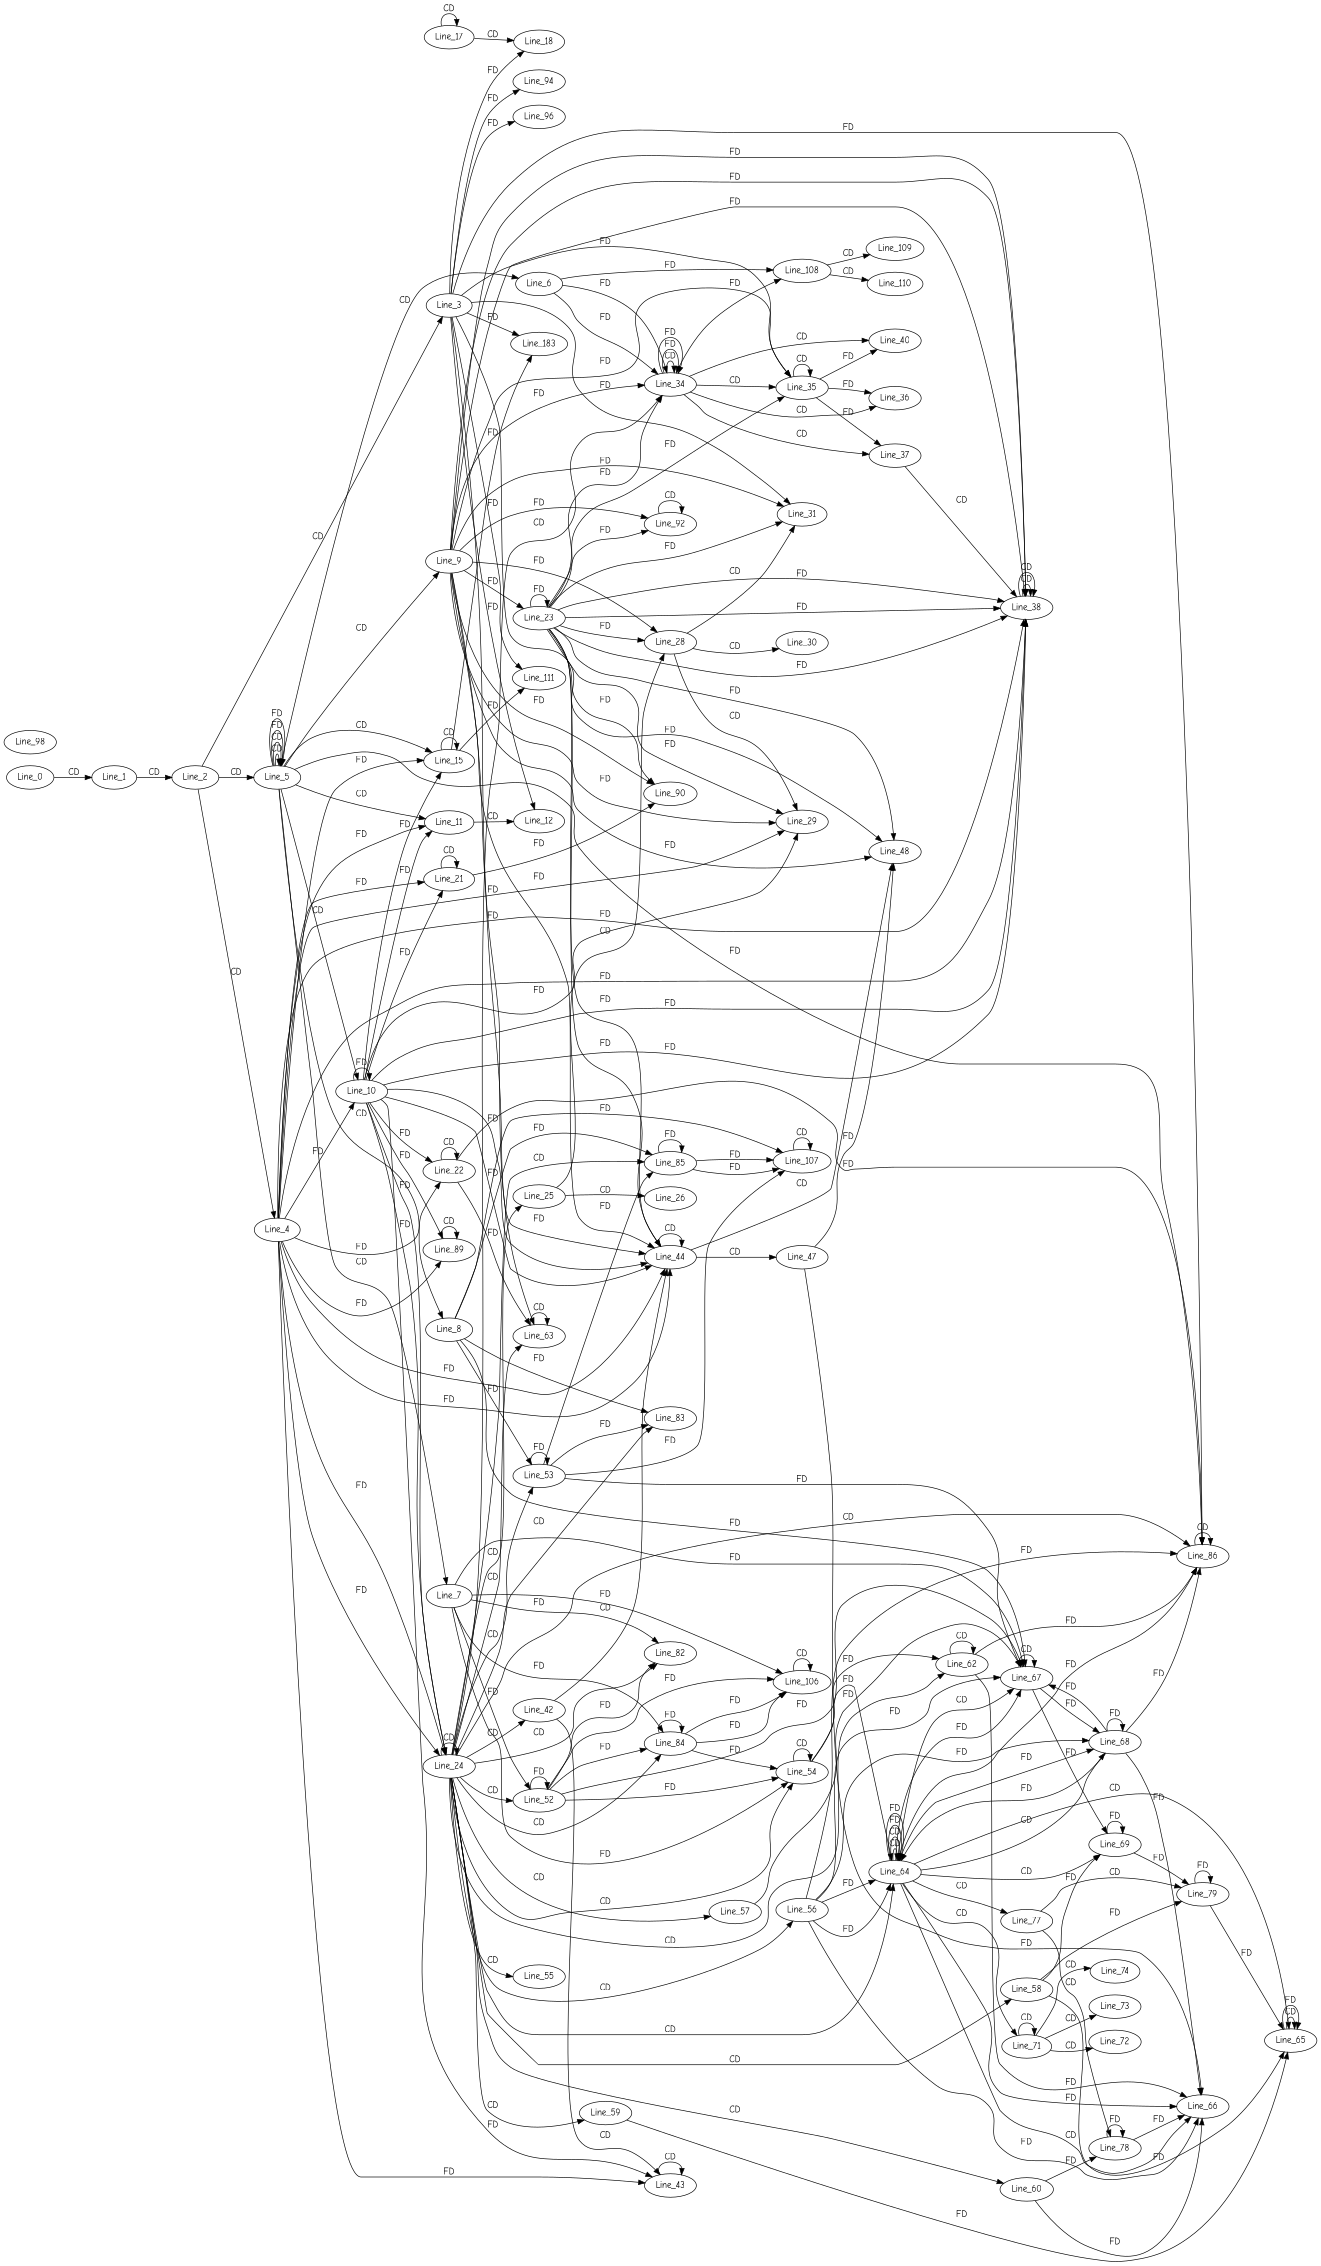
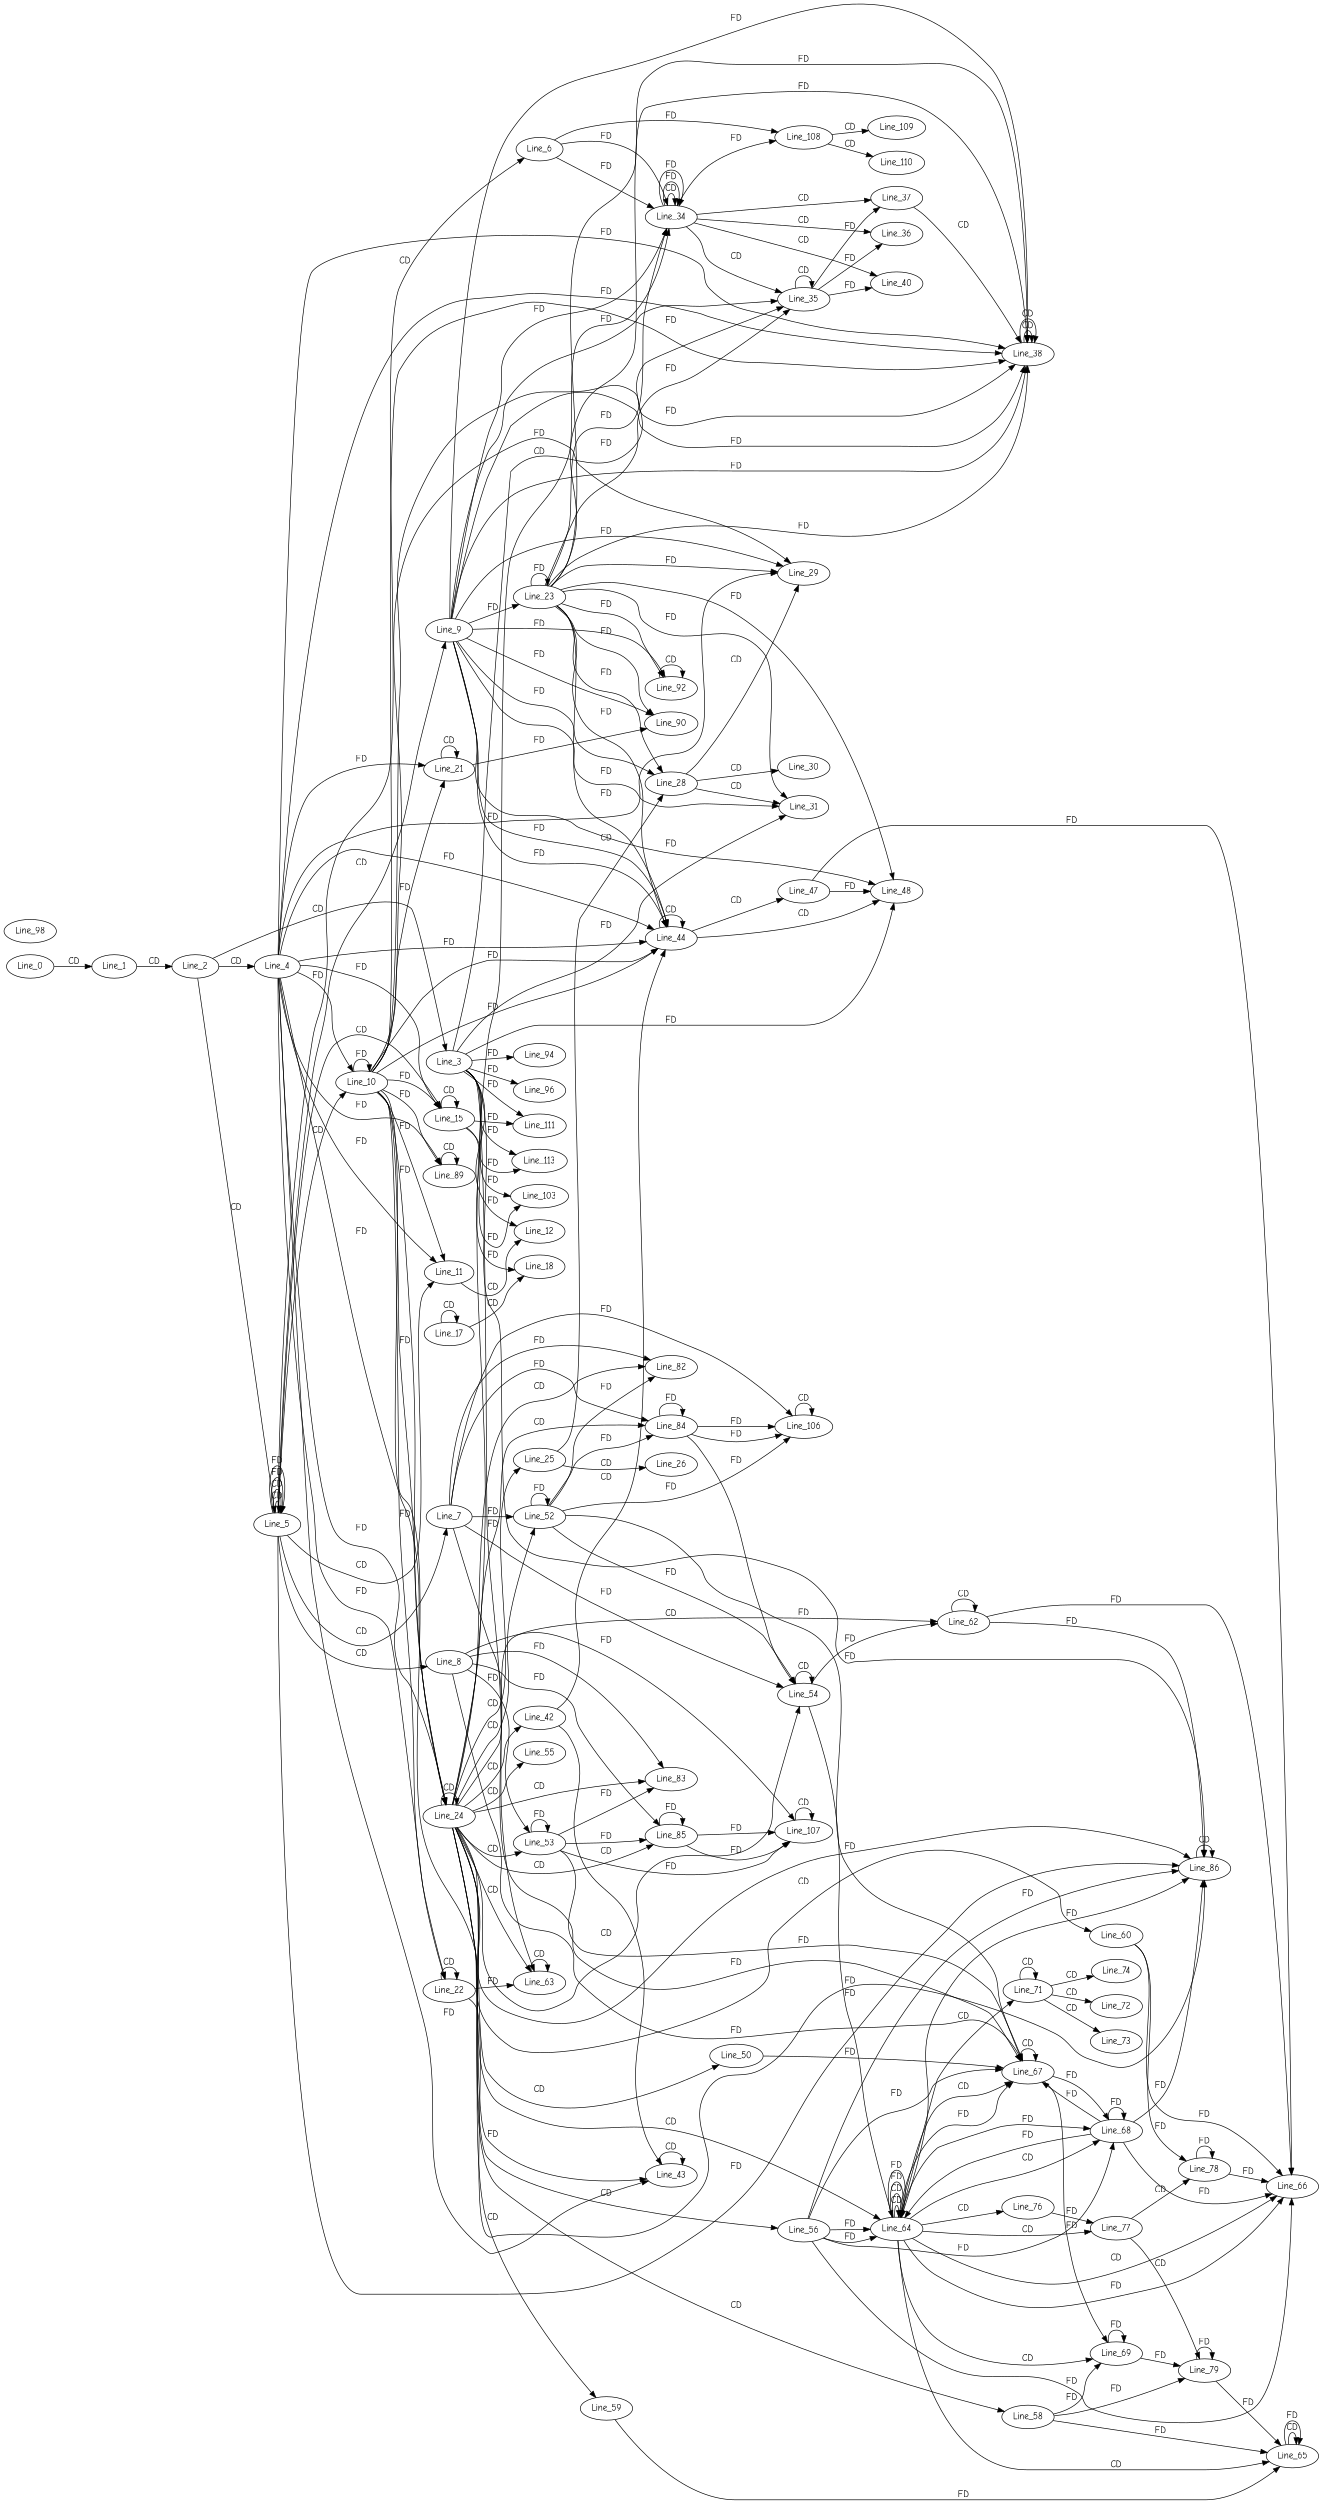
(539, 344) -> (540, 1161)
none -> (540, 1196)
(849, 1517) -> (850, 1847)
(735, 1912) -> (736, 2056)
none -> (1028, 2207)
